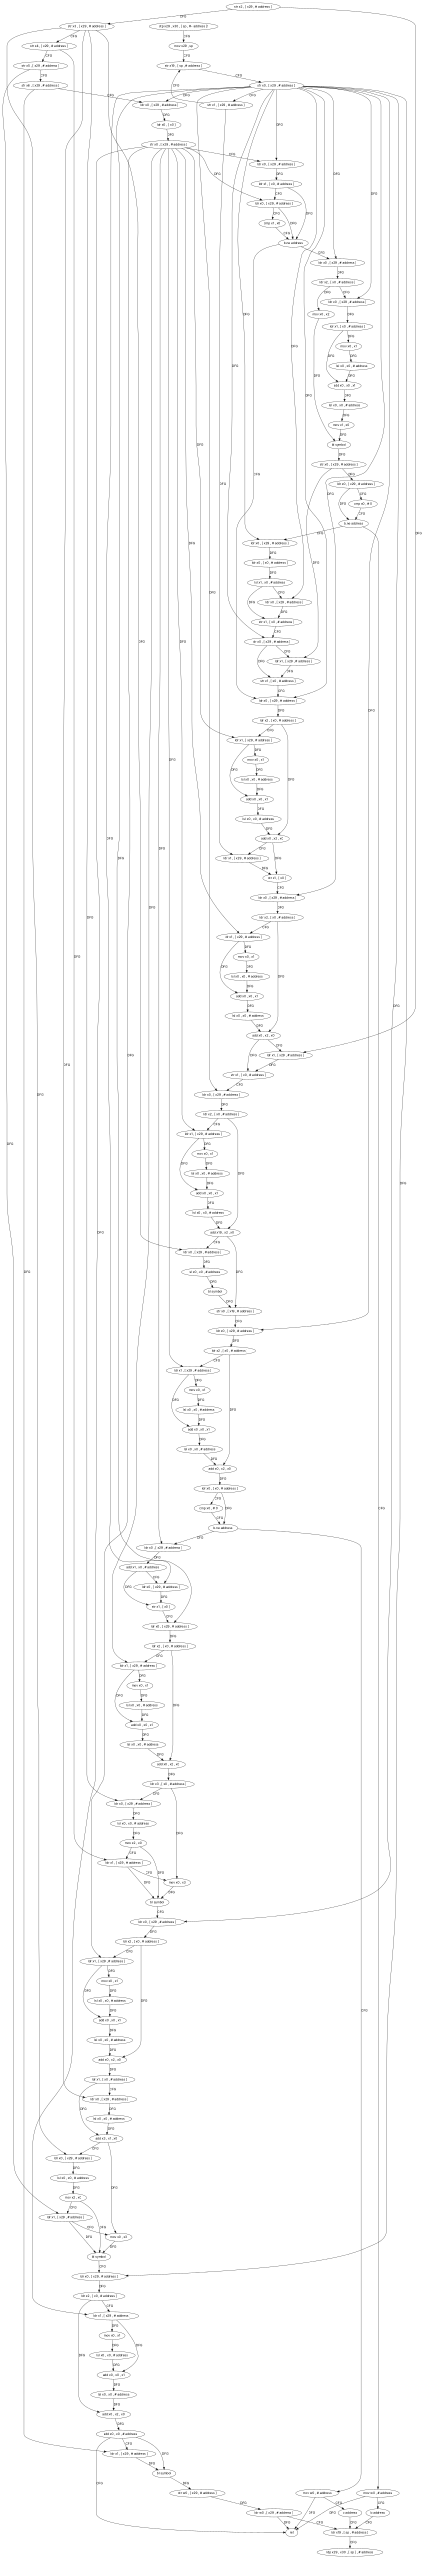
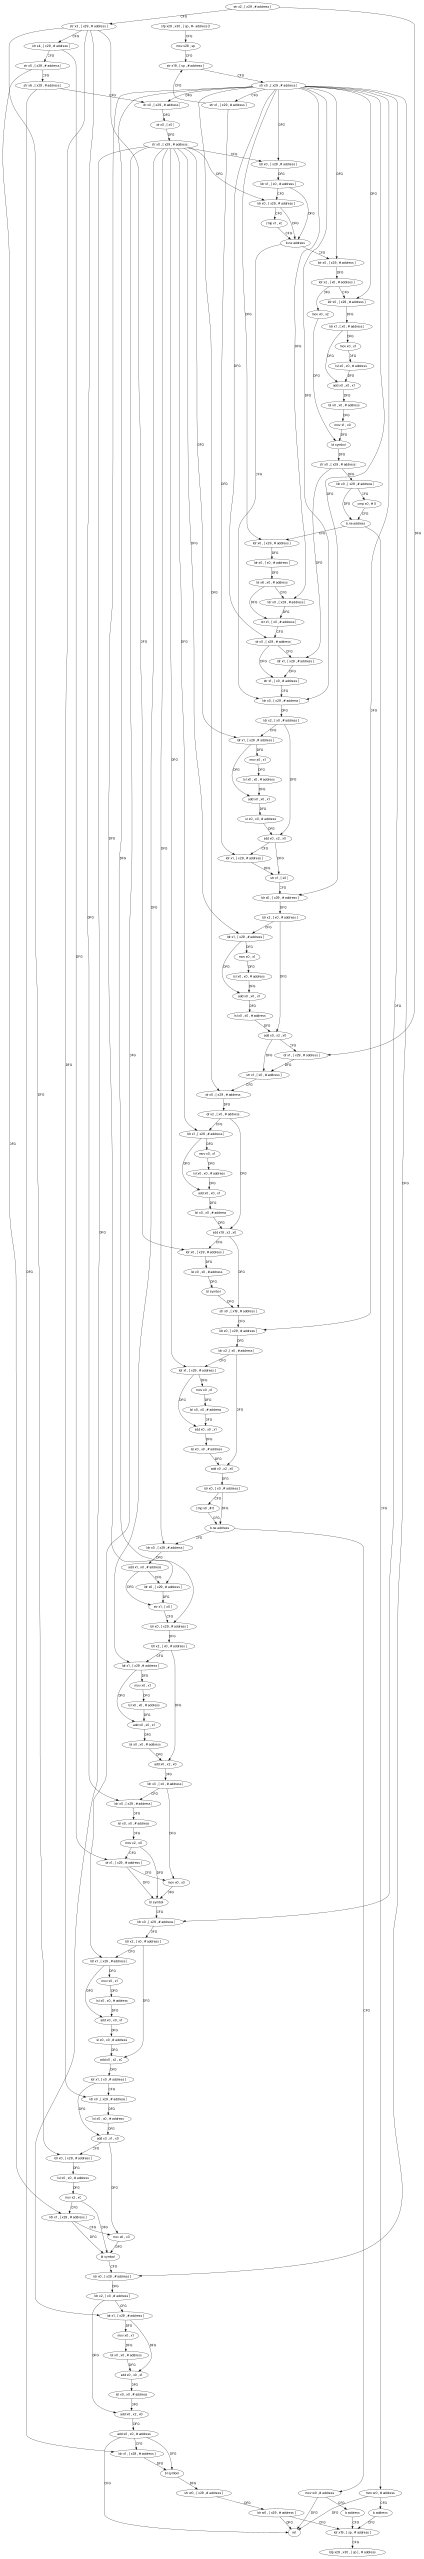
(270, 583) -> (272, 583)
